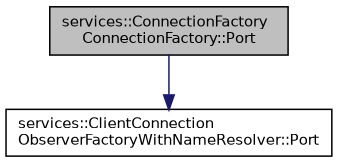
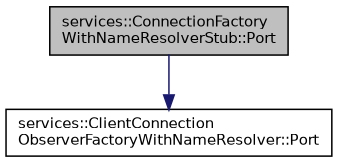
(169, 31) -> (169, 31)
